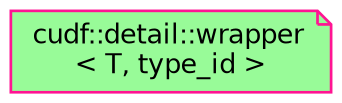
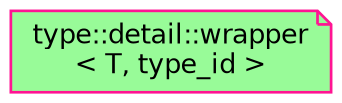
(171, 52) -> (171, 52)
